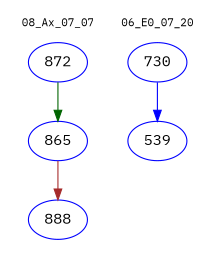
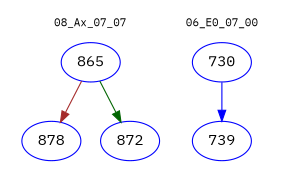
(158, 24) -> (222, 24)
(58, 96) -> (108, 97)
(157, 141) -> (222, 141)
(58, 220) -> (51, 141)
